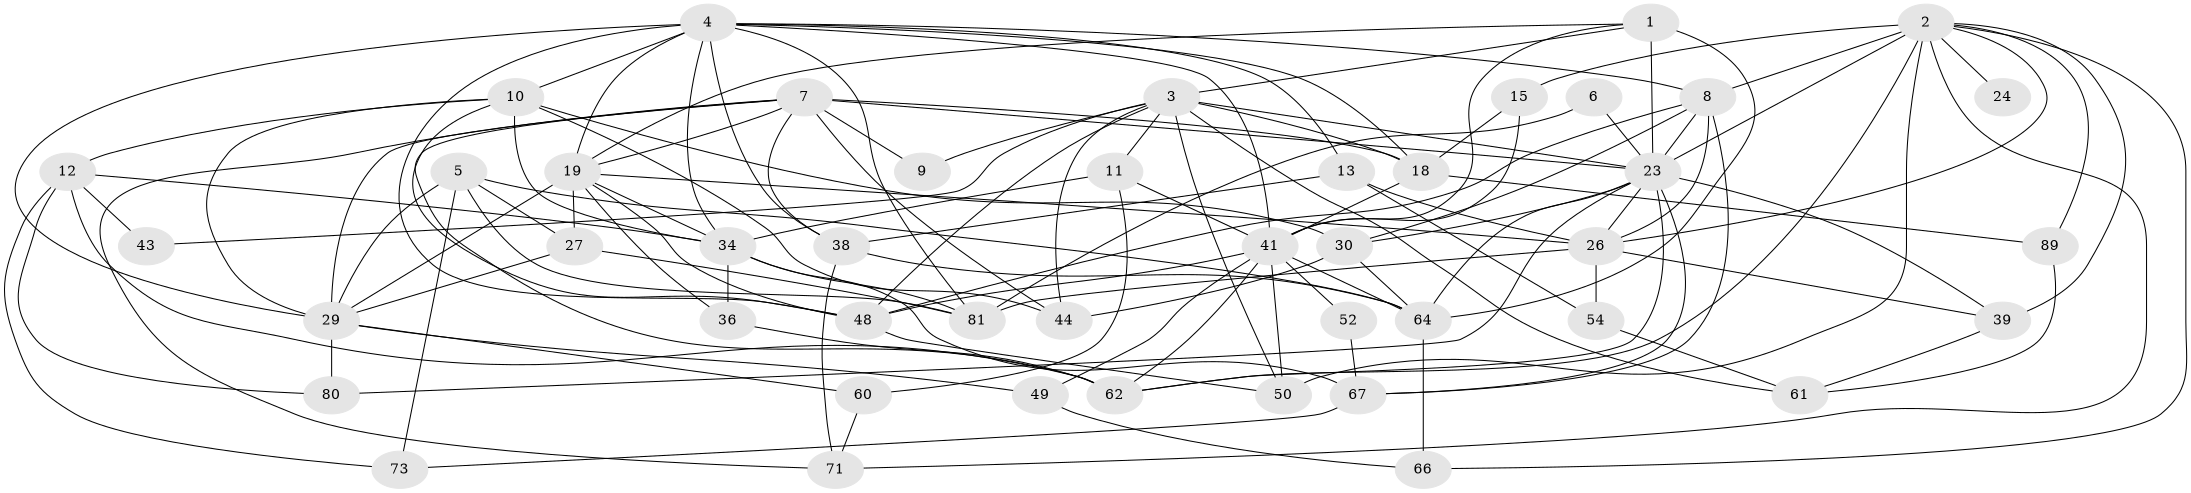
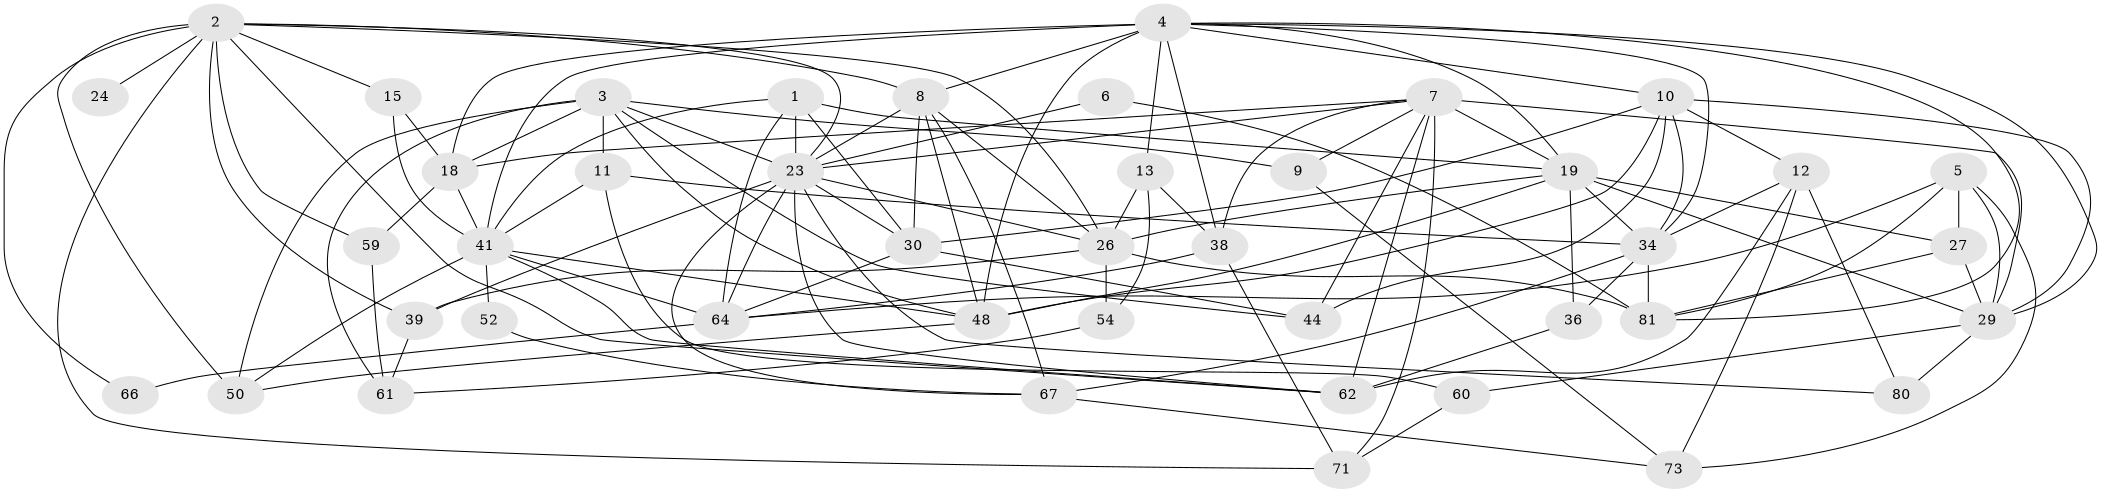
(1411, 60) -> (855, 172)
(146, 246) -> none
(2050, 246) -> (371, 246)
none -> (1486, 321)
(1040, 395) -> none
